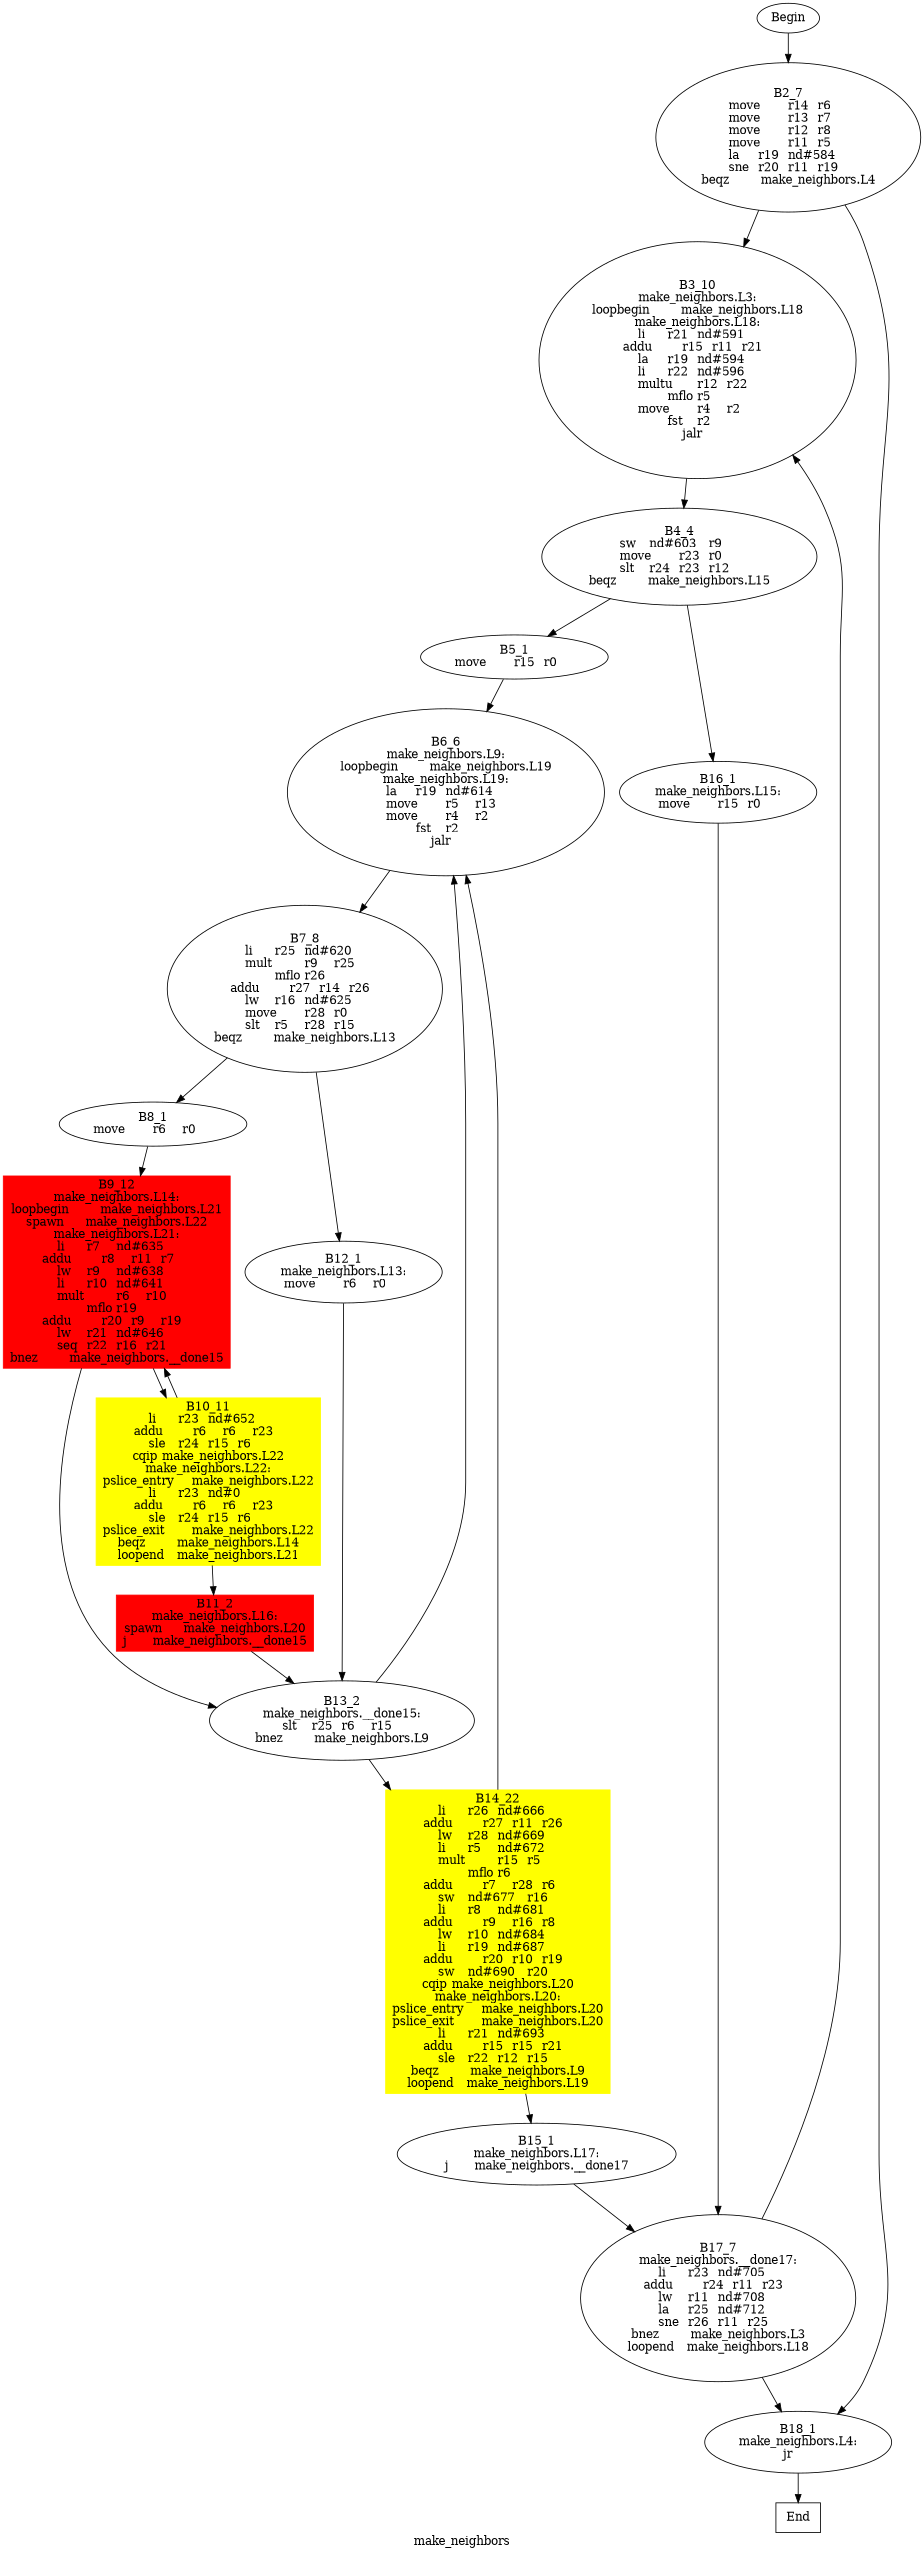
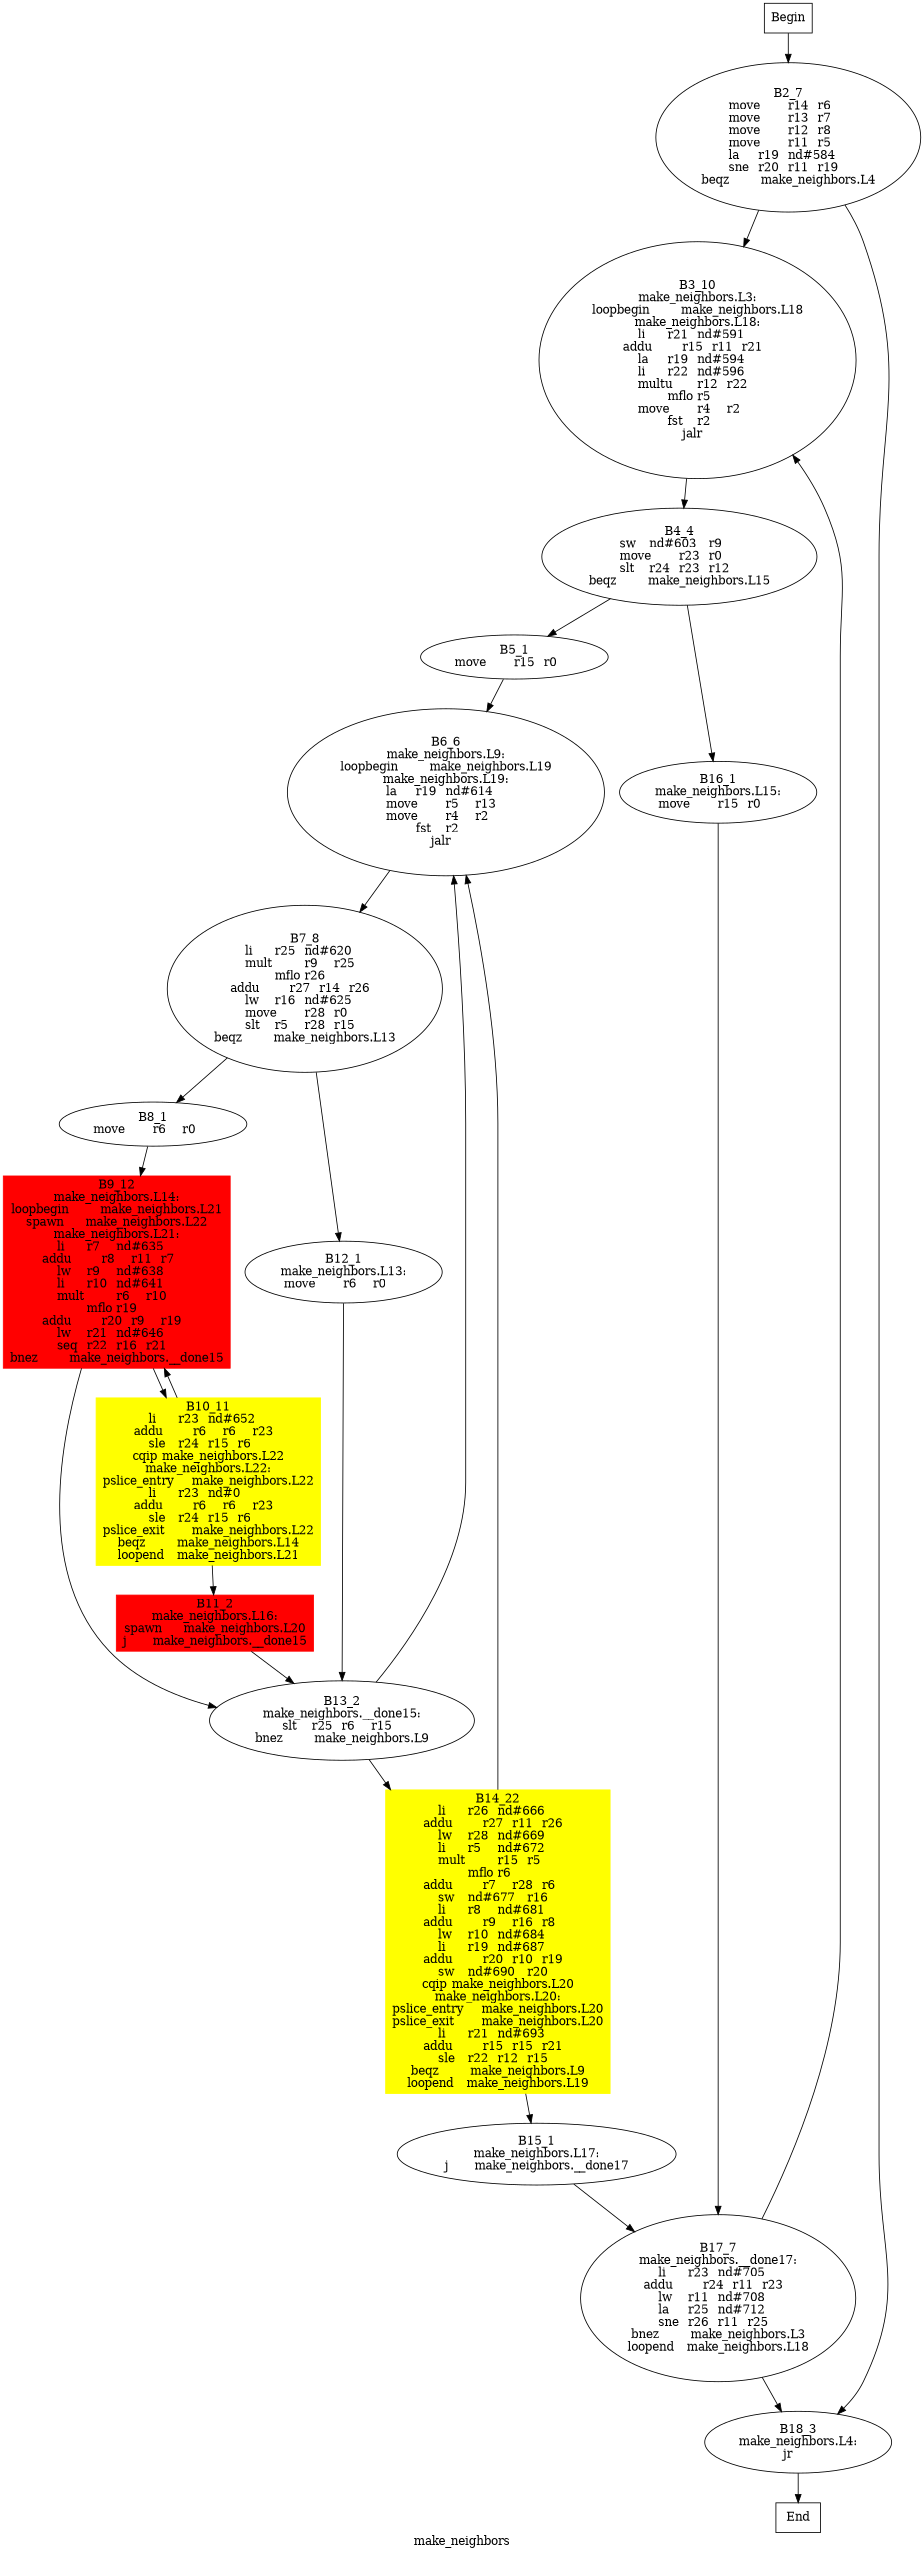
(788, 18) -> (788, 18)
(798, 2442) -> (798, 2442)
